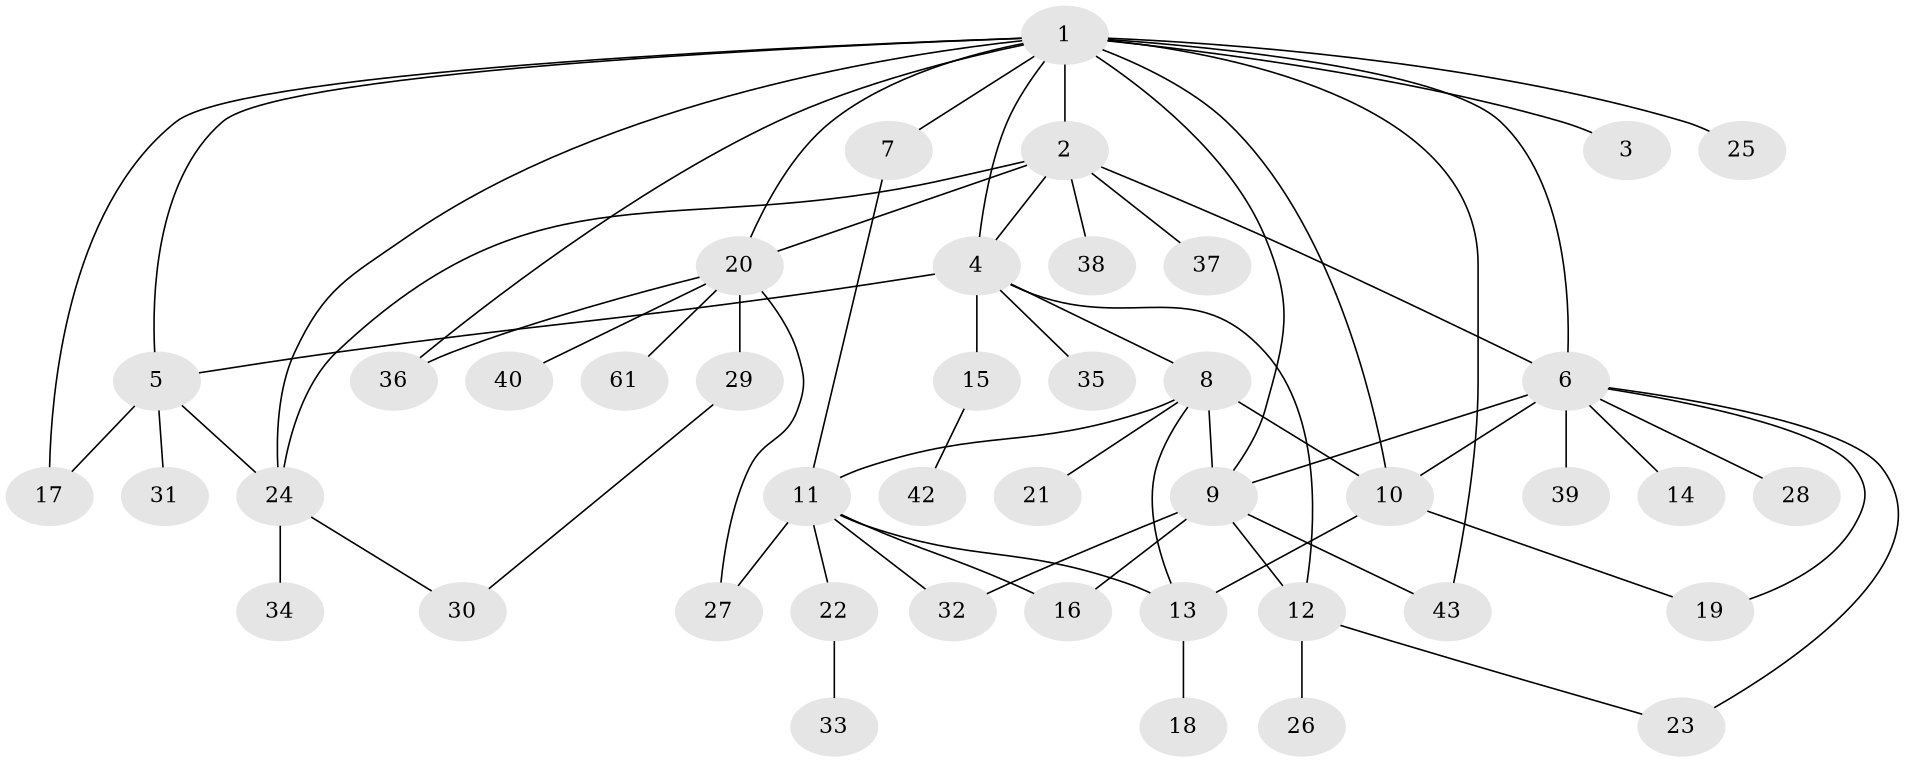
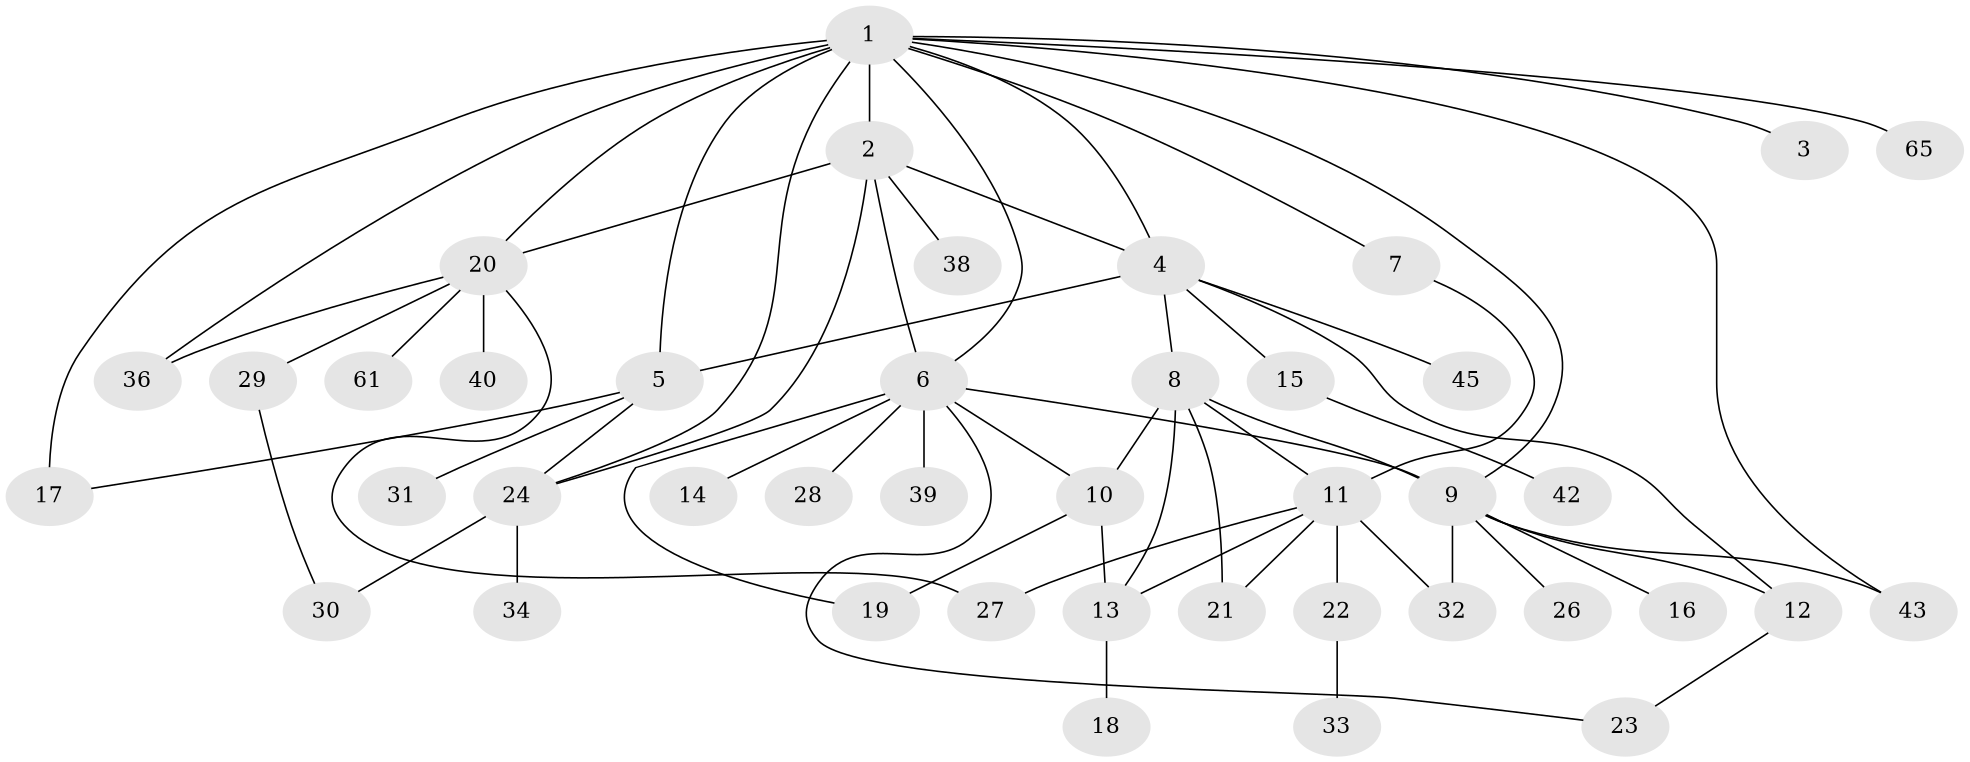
(1742, 151) -> (1920, 151)
(1299, 218) -> none
(1207, 266) -> none
(1092, 381) -> (1467, 381)
(943, 556) -> (1280, 554)
(1302, 670) -> (1510, 554)
